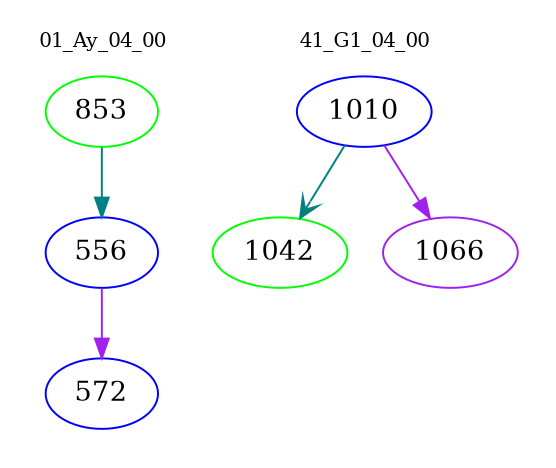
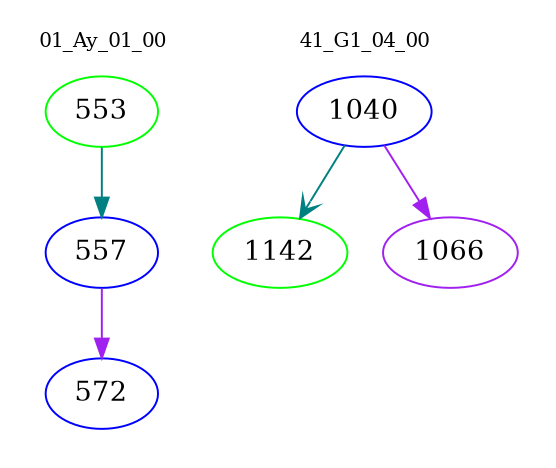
(103, 42) -> (103, 42)
(102, 112) -> (102, 112)
(364, 112) -> (364, 112)
(102, 253) -> (102, 253)
(280, 253) -> (280, 253)
